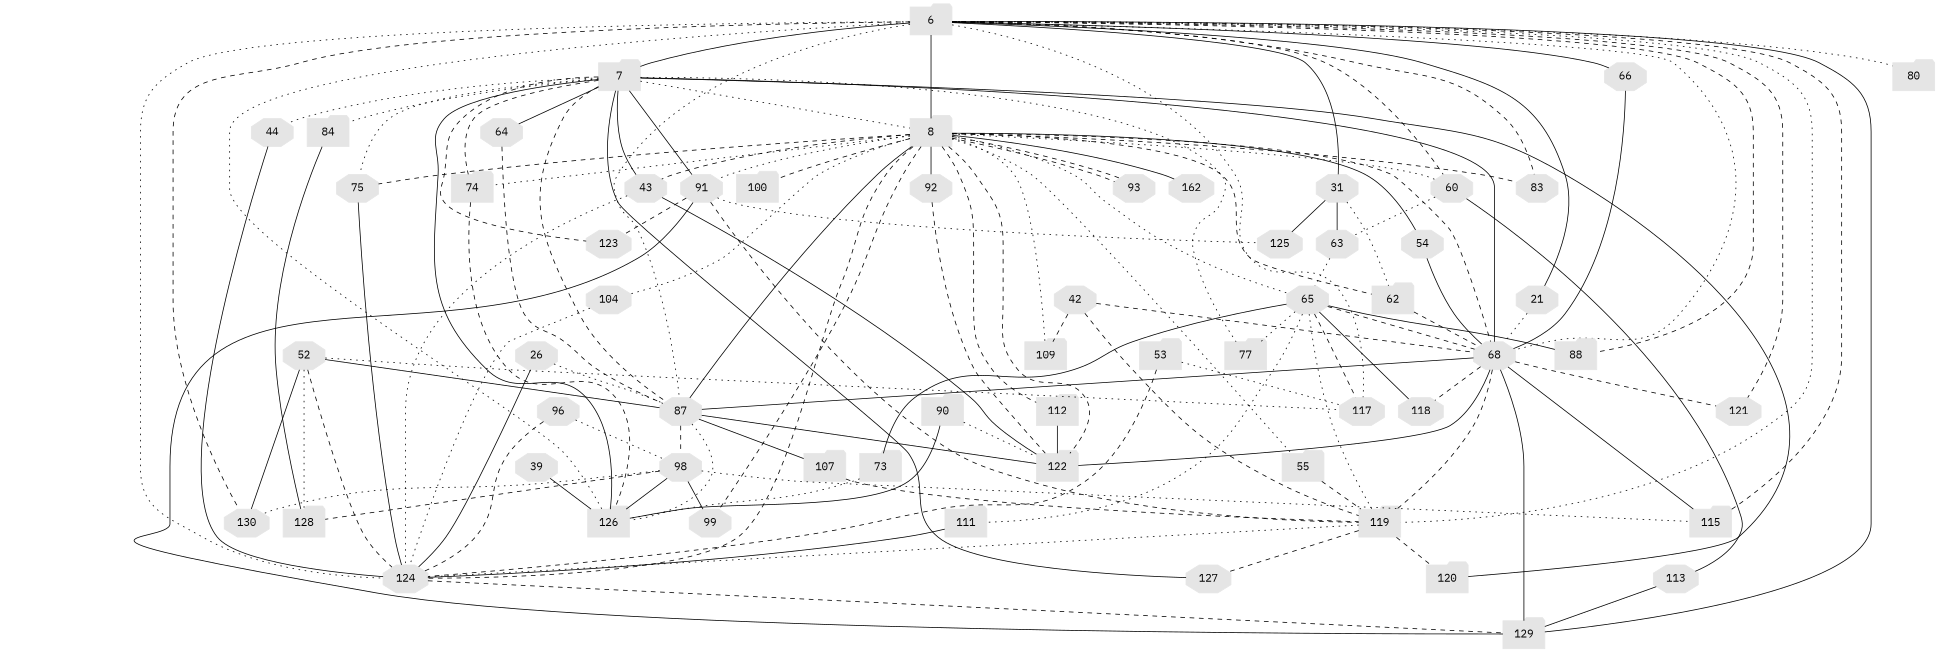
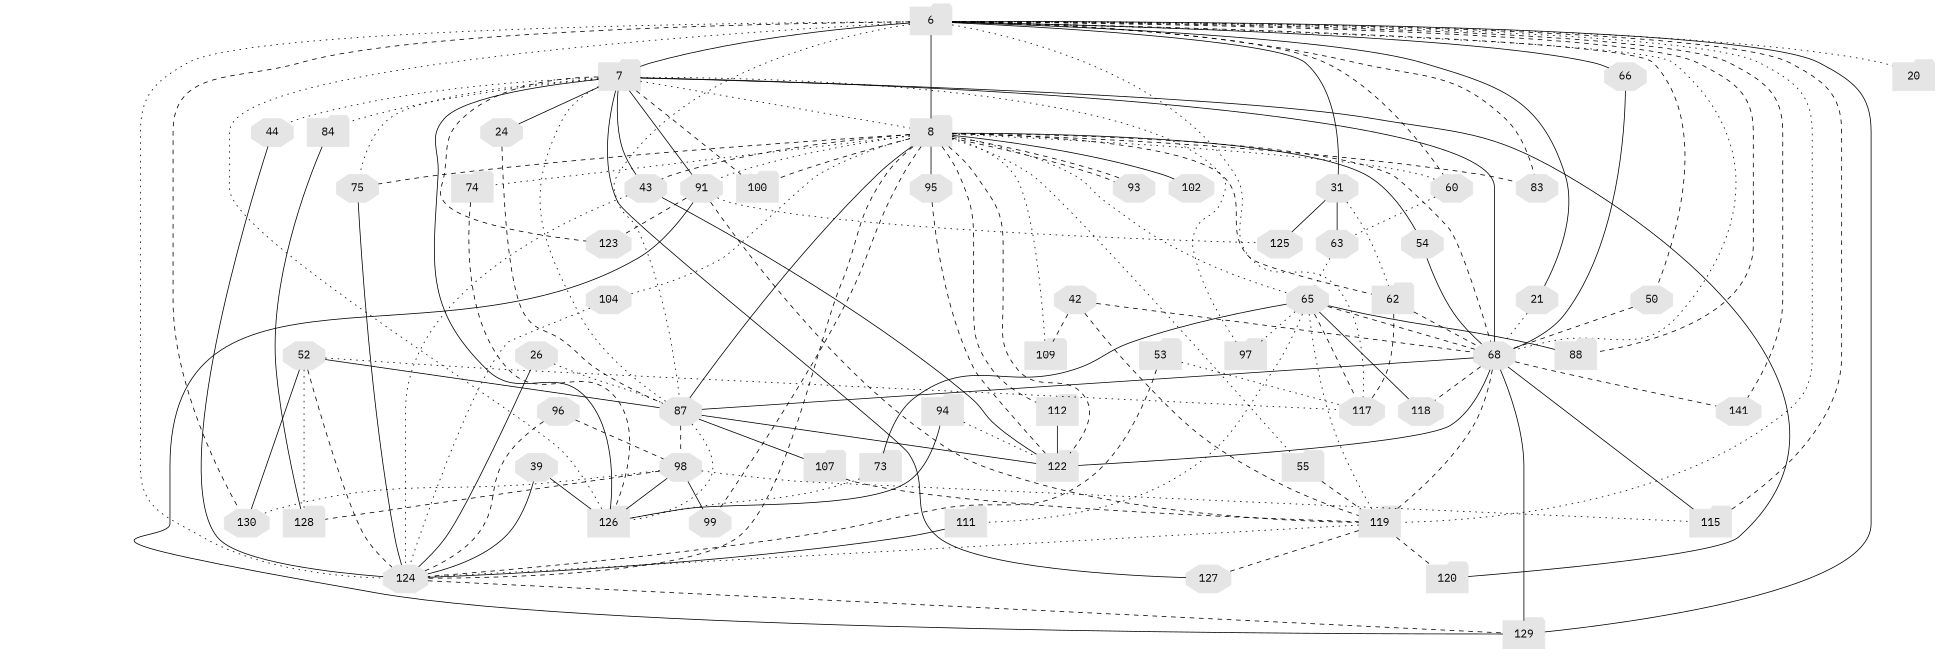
(1914, 77) -> (1914, 77)
(506, 101) -> (689, 132)
(502, 133) -> (502, 133)
(931, 188) -> (931, 188)
(1191, 188) -> (1191, 188)
(552, 255) -> (552, 255)
none -> (1652, 300)
(1246, 356) -> (1246, 356)
none -> (1390, 358)
(943, 412) -> (943, 412)
(1739, 412) -> (1739, 412)
(620, 439) -> (620, 439)
none -> (496, 544)
(1676, 579) -> none
